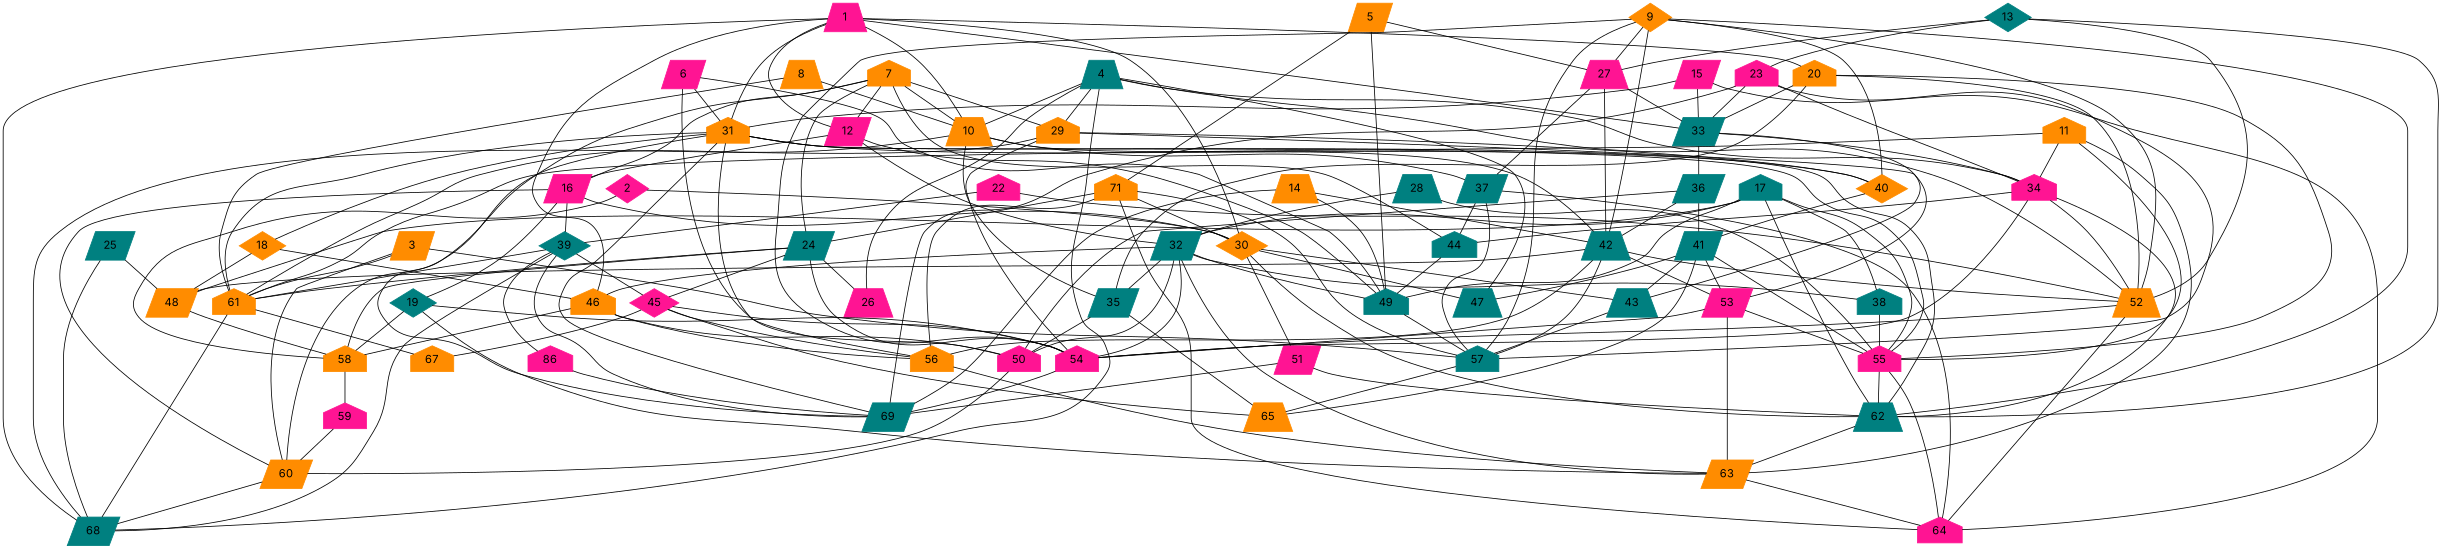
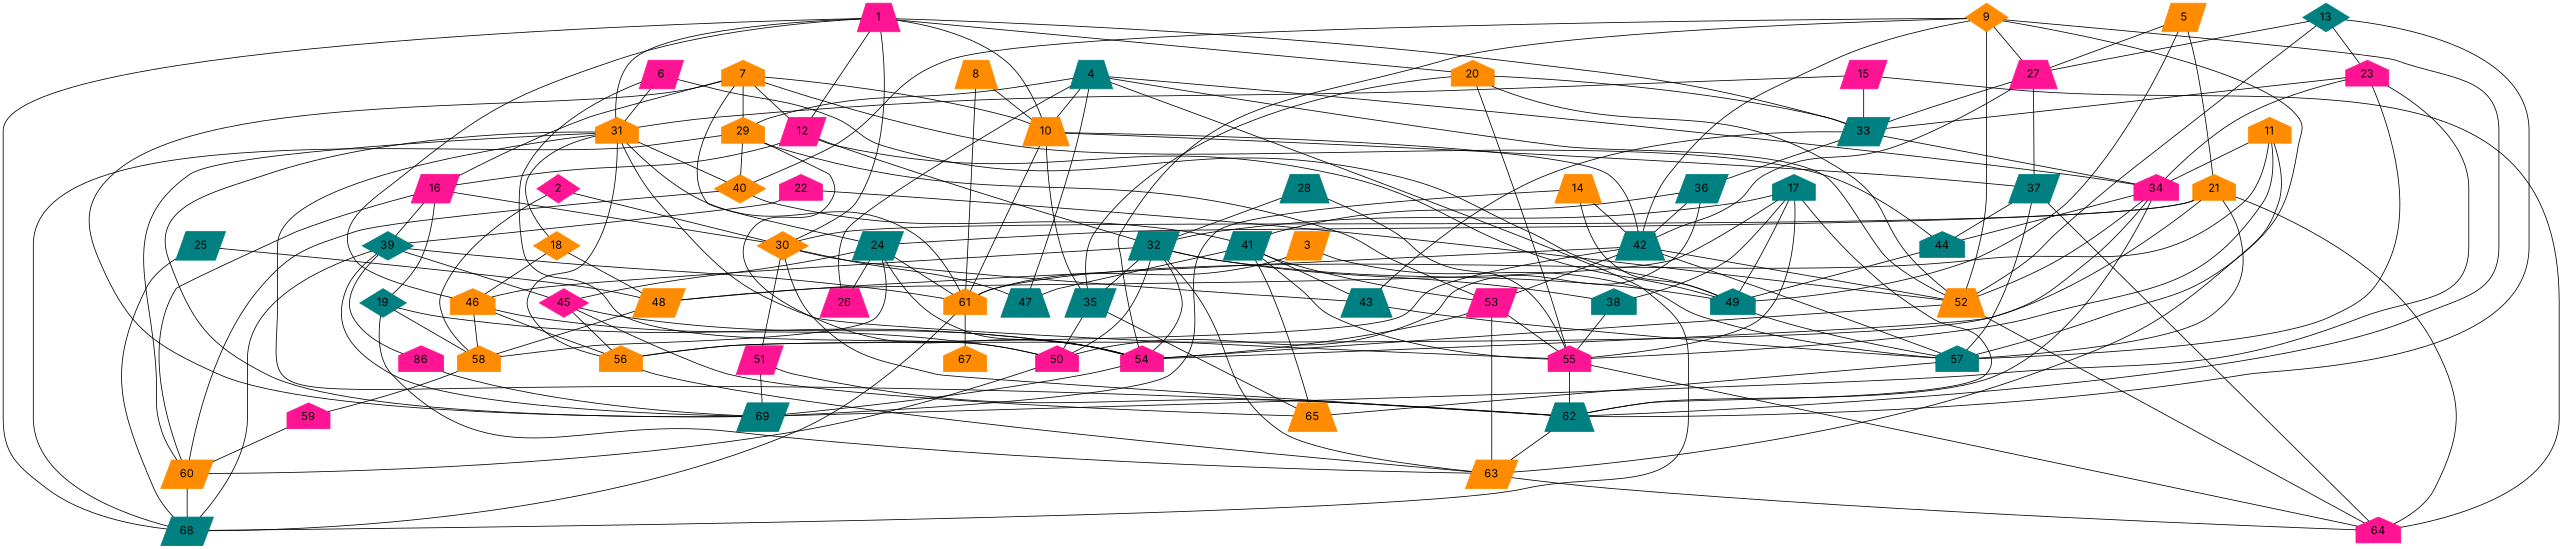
(1116, 189) -> (2214, 189)
(280, 322) -> (387, 225)
(549, 337) -> none
